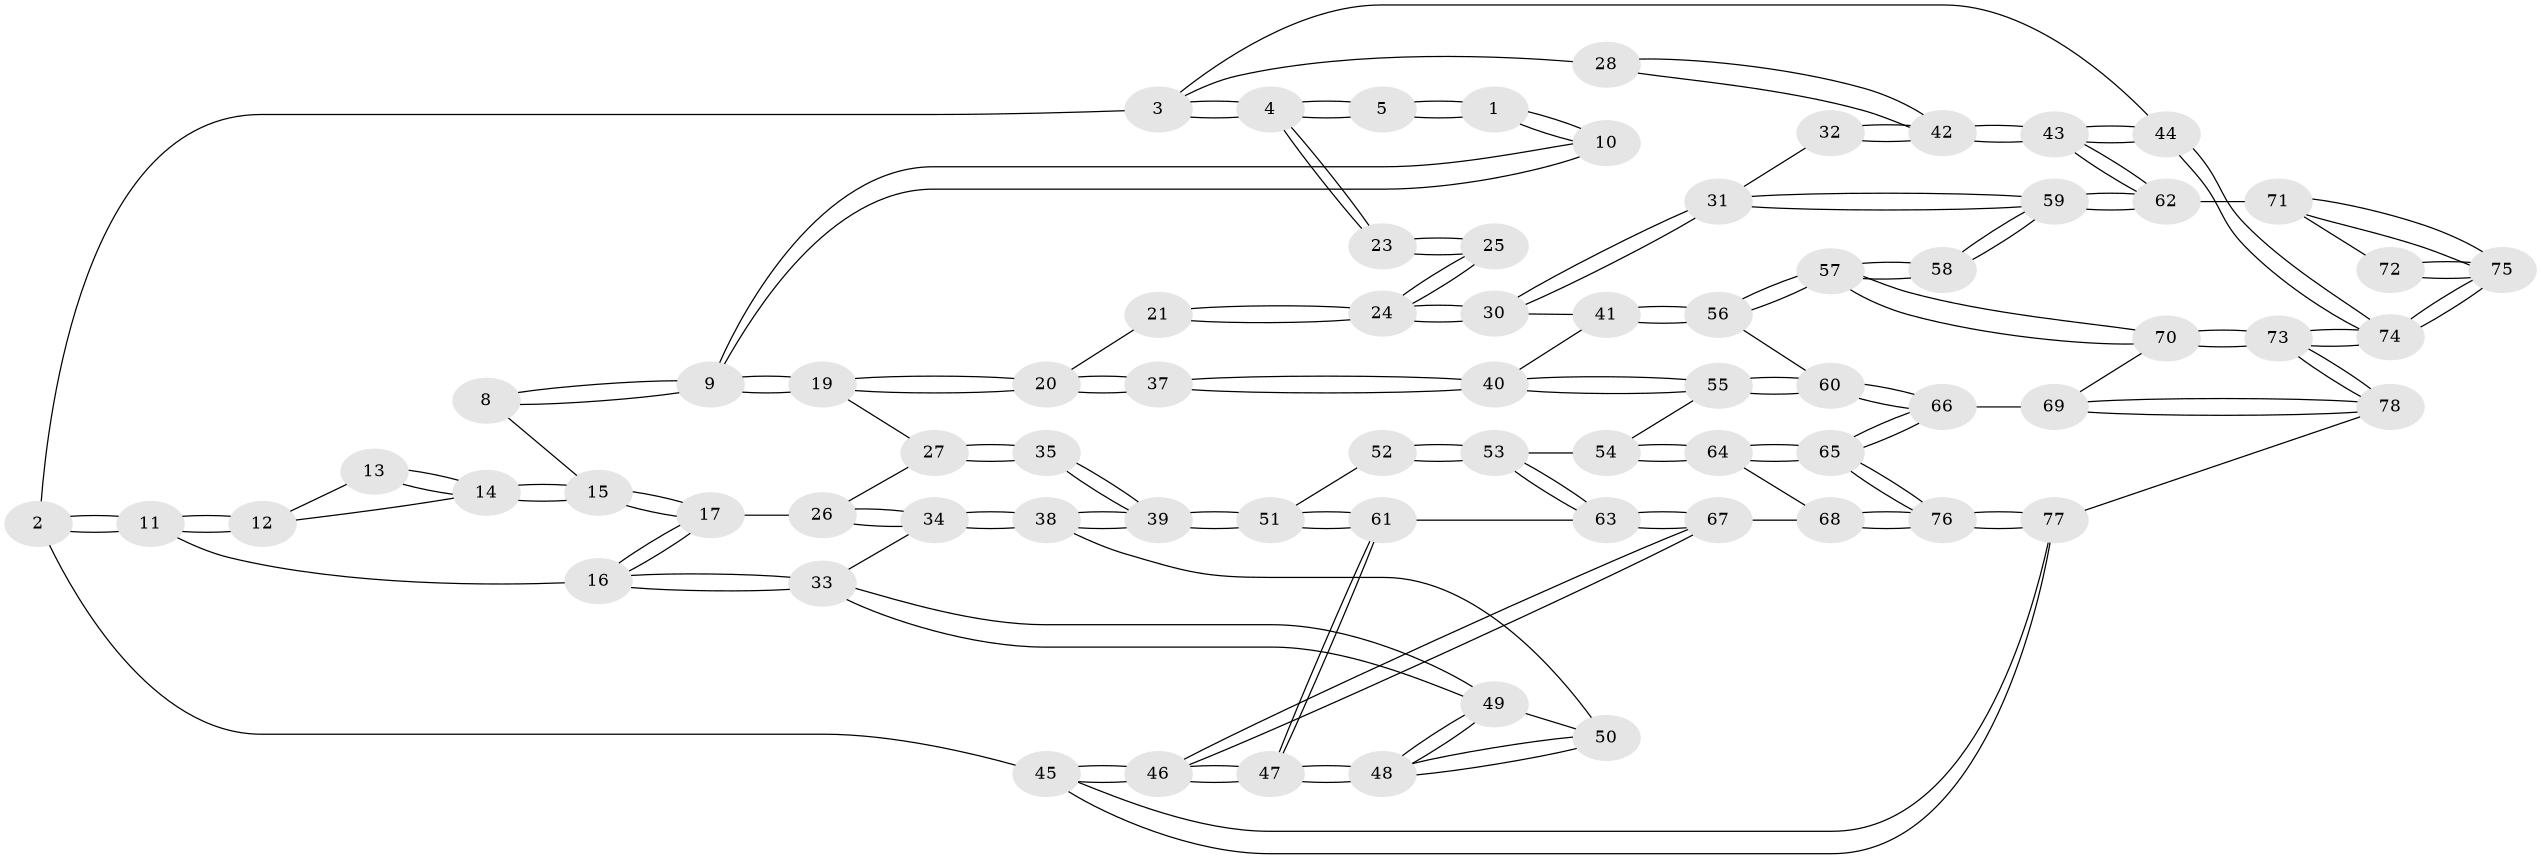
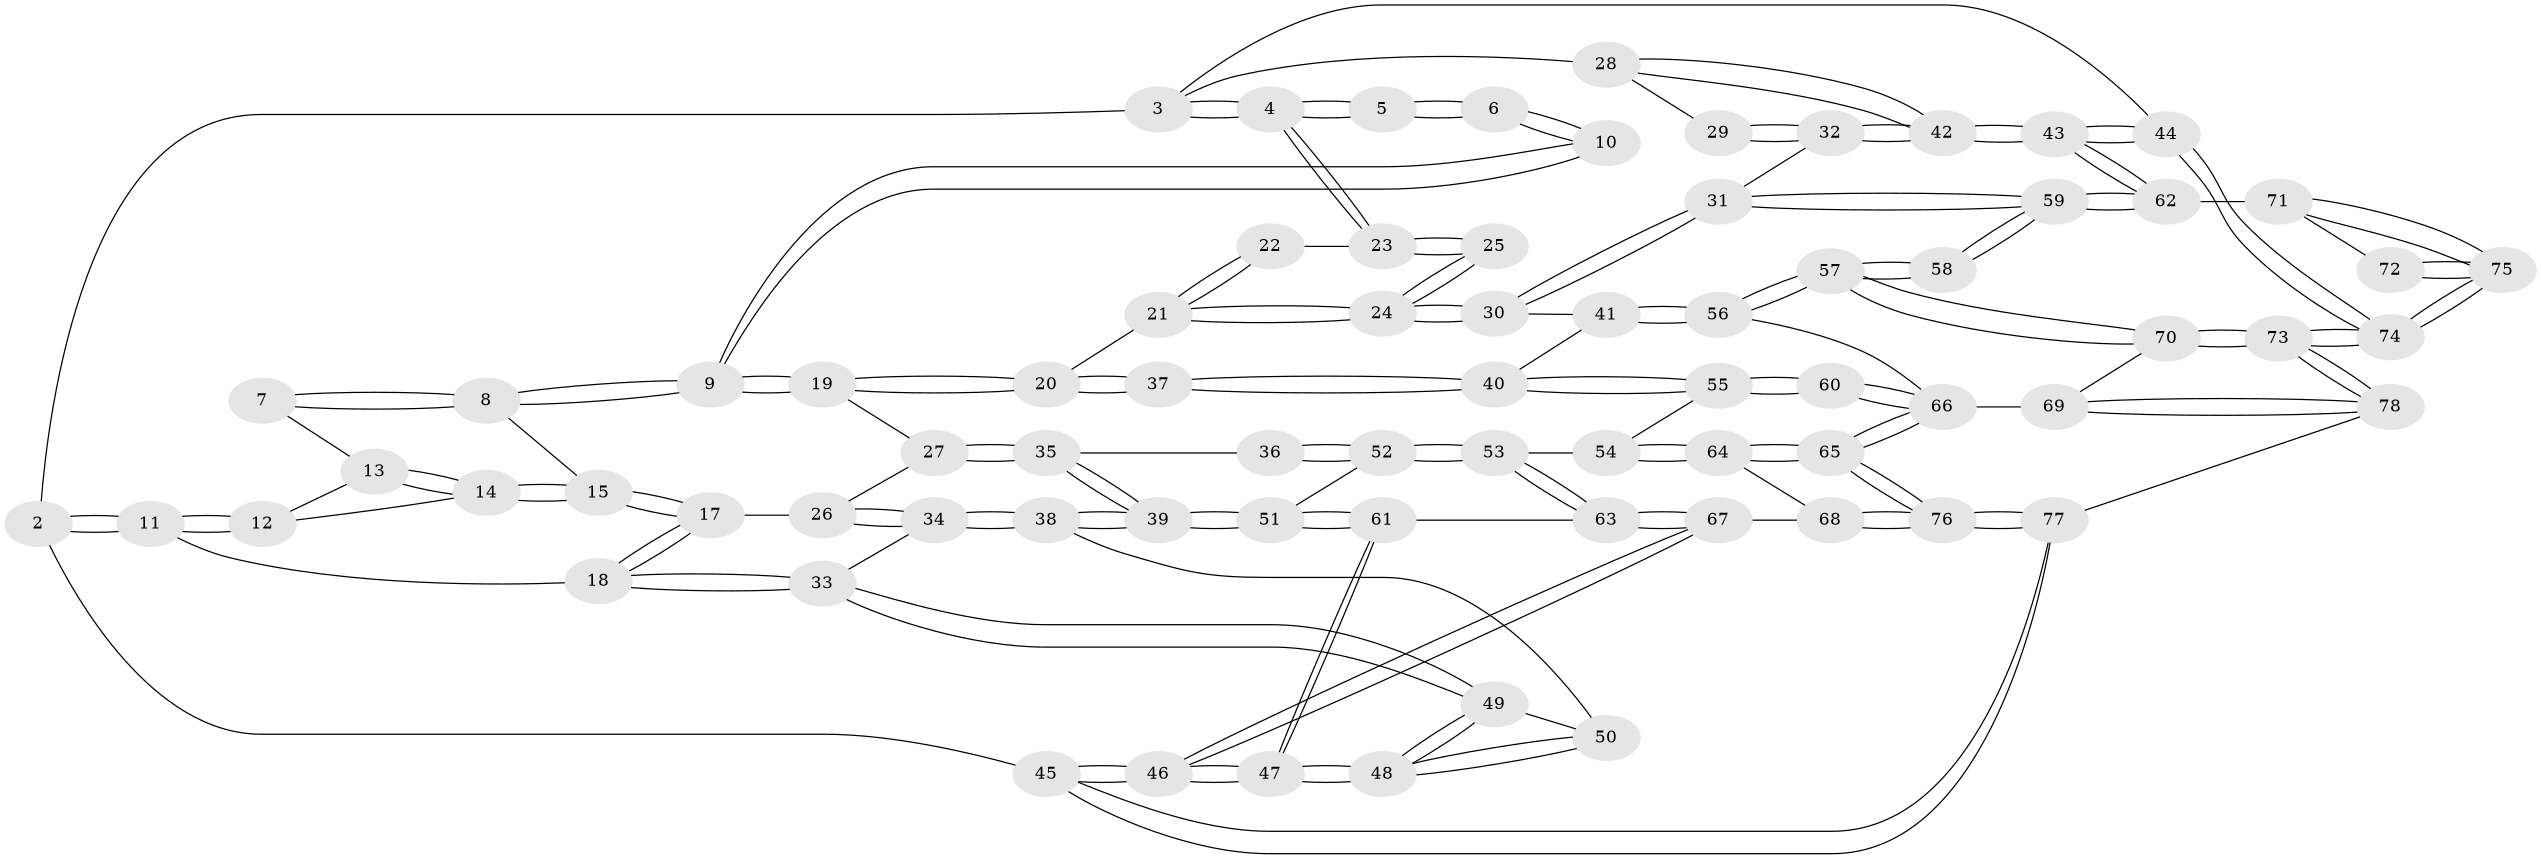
(1495, 110) -> (1495, 110)
none -> (1719, 133)
none -> (1271, 246)
(1775, 350) -> (1841, 343)
none -> (263, 401)
none -> (1271, 453)
(599, 581) -> (599, 581)
